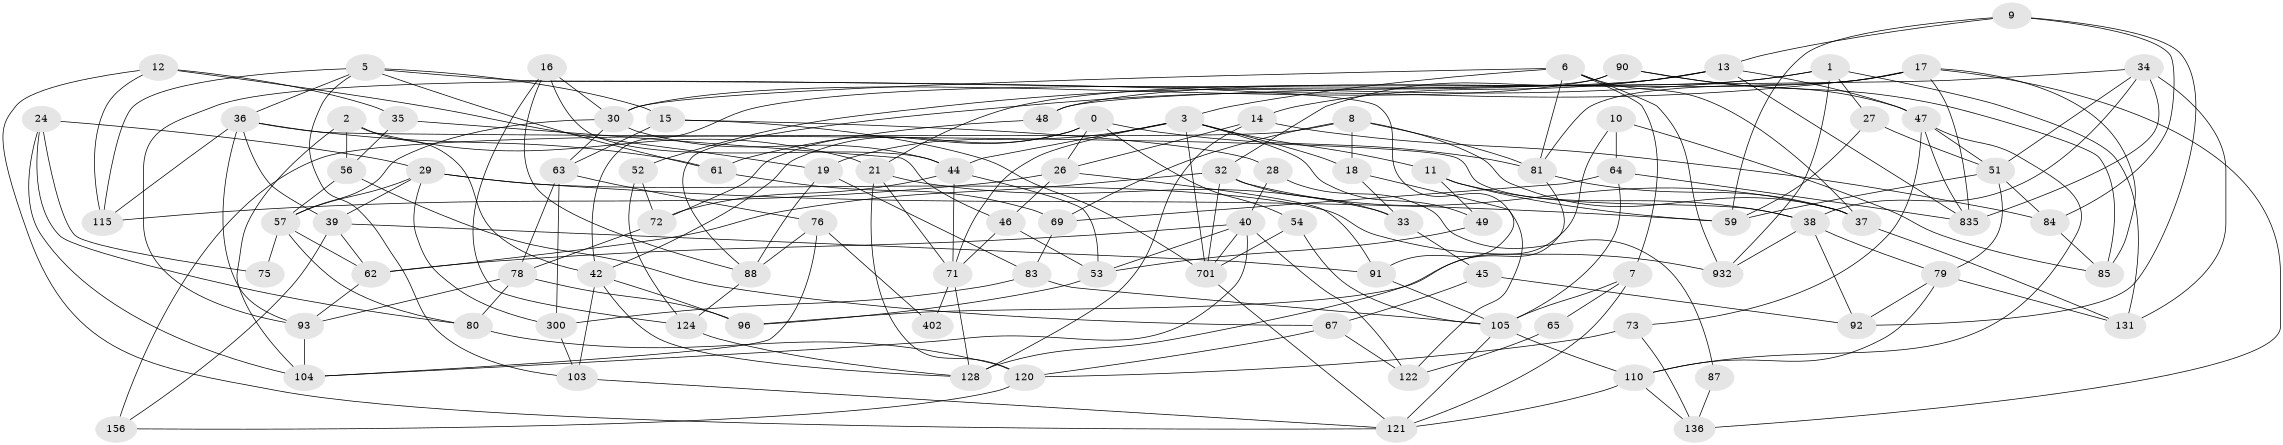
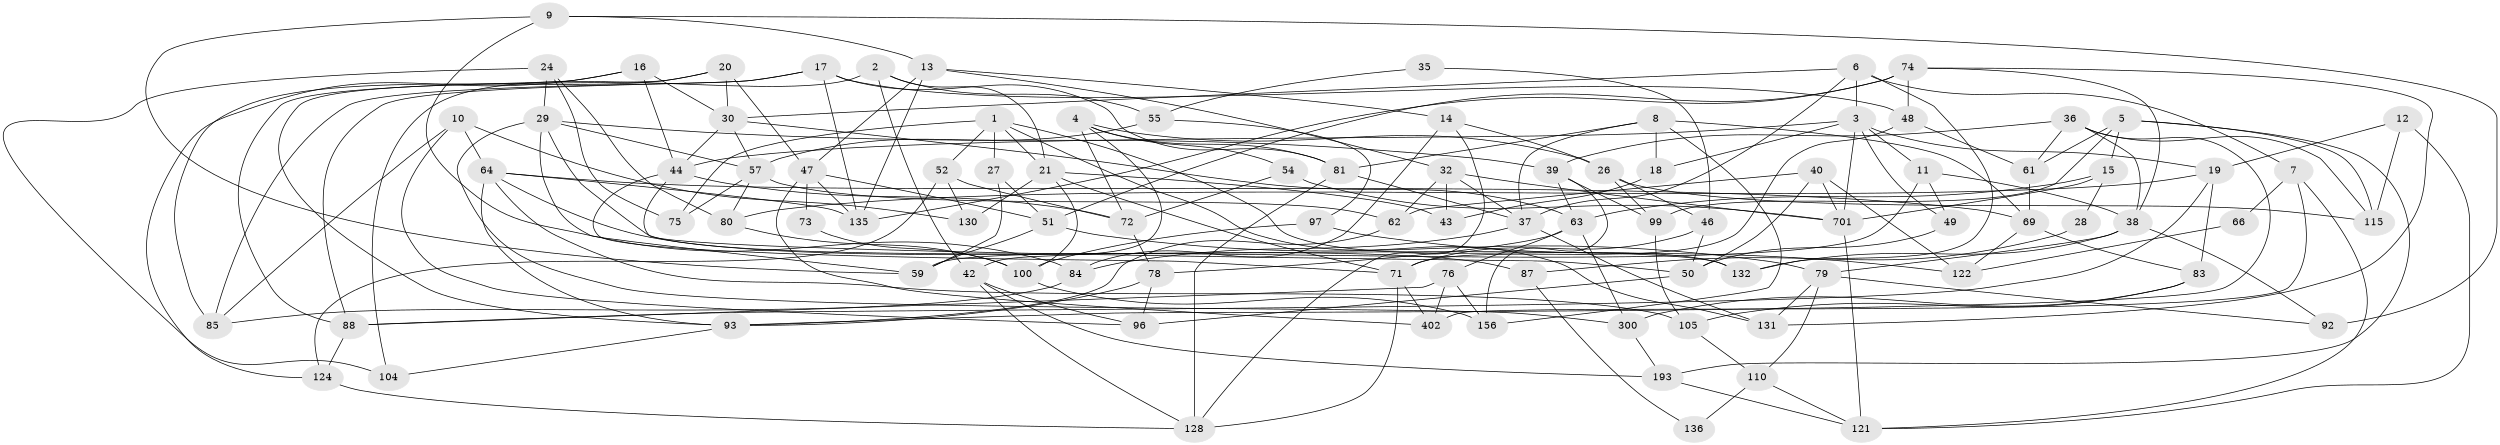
(1623, 67) -> (726, 67)
(2144, 67) -> (1908, 67)
(282, 84) -> none
(887, 93) -> none
(291, 98) -> none
(1094, 119) -> (1076, 119)
(1551, 119) -> none
none -> (777, 143)
(1036, 157) -> (1688, 248)
(347, 171) -> (1155, 119)
(1259, 197) -> none
(2023, 197) -> (1394, 244)
none -> (968, 223)
(1404, 223) -> (1446, 223)
(1970, 223) -> (859, 223)
(1522, 237) -> (2004, 242)
(352, 248) -> (1565, 197)
none -> (1000, 254)
(1097, 274) -> (1688, 274)
(1376, 274) -> (1656, 223)
(1483, 274) -> none
(1723, 274) -> (1742, 274)
none -> (565, 293)
(495, 300) -> (1143, 193)
(1567, 300) -> (2161, 303)
(1380, 302) -> (1205, 198)
(1332, 326) -> (1316, 223)
(1554, 326) -> (2239, 223)
(1982, 328) -> (1057, 304)
(814, 349) -> none
(662, 354) -> (1468, 300)
(2241, 354) -> none
(1668, 376) -> none
(577, 378) -> (1663, 378)
(1025, 378) -> (1023, 274)
(1449, 378) -> none
